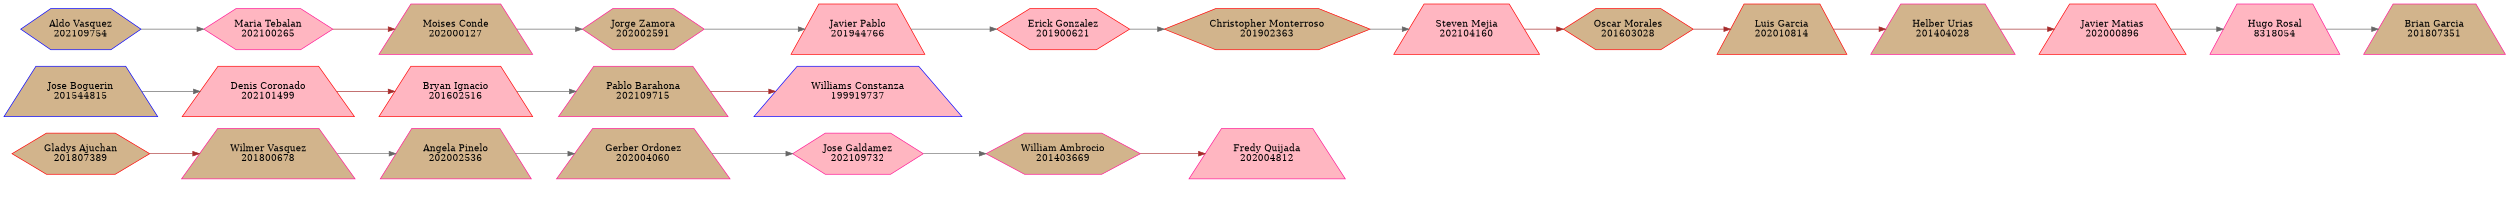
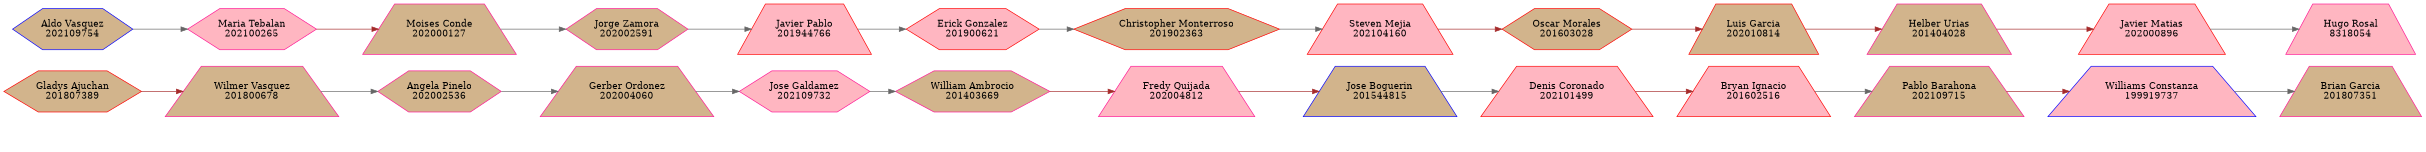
(2349, 29) -> (2261, 91)
none -> (1276, 91)
(456, 154) -> (439, 91)
